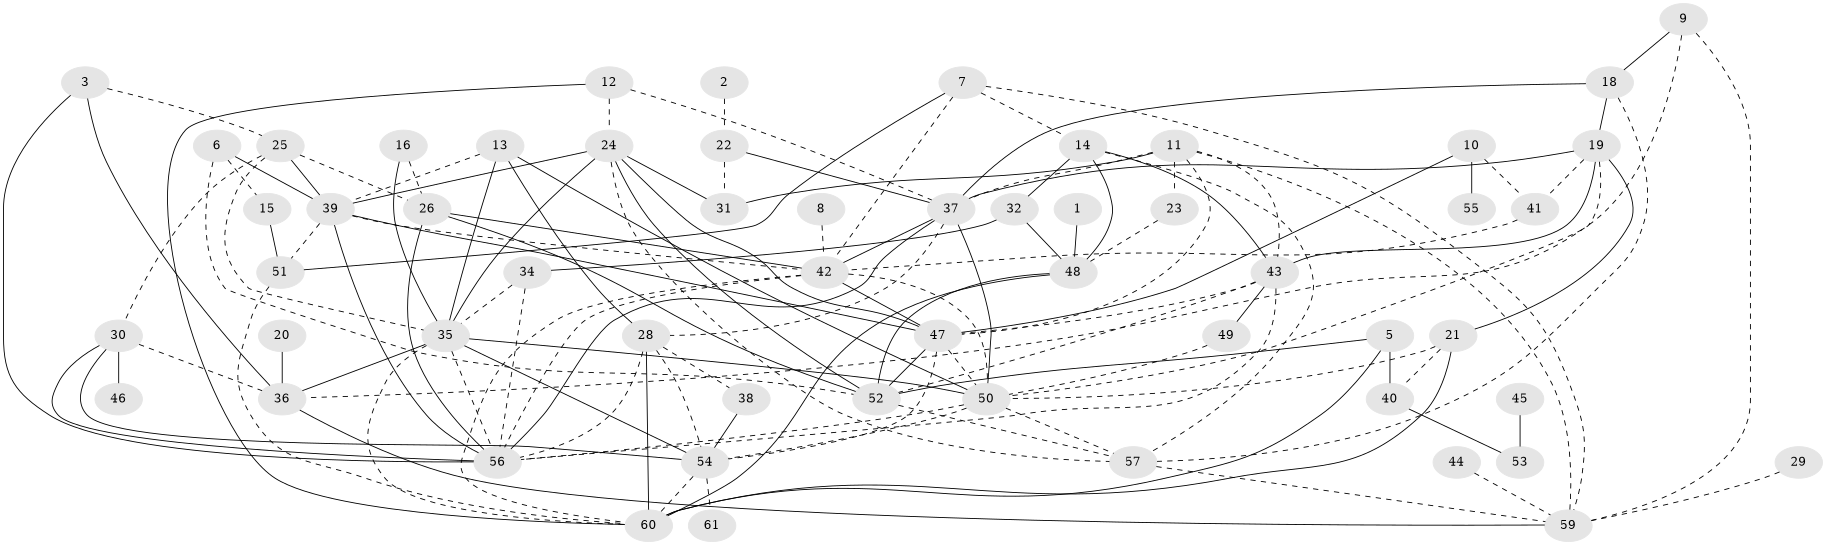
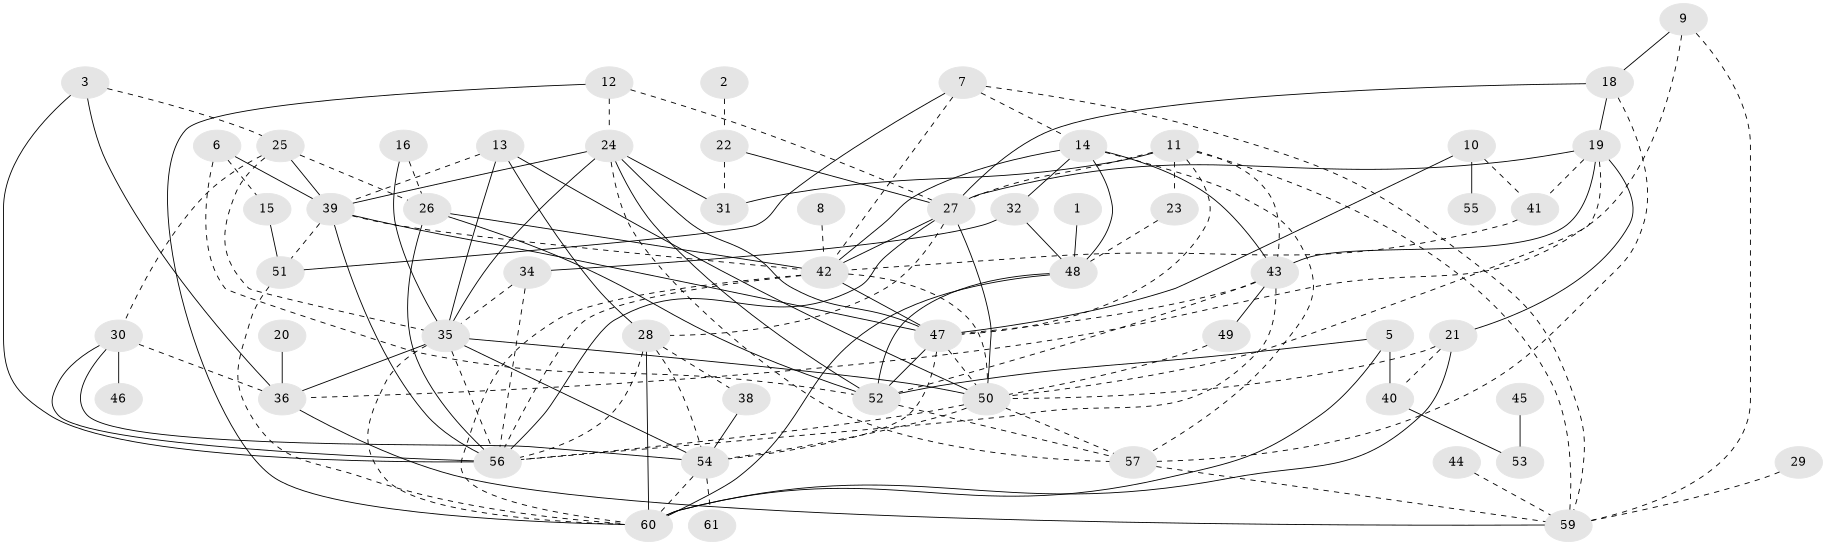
none -> (939, 184)
(951, 209) -> (951, 209)
